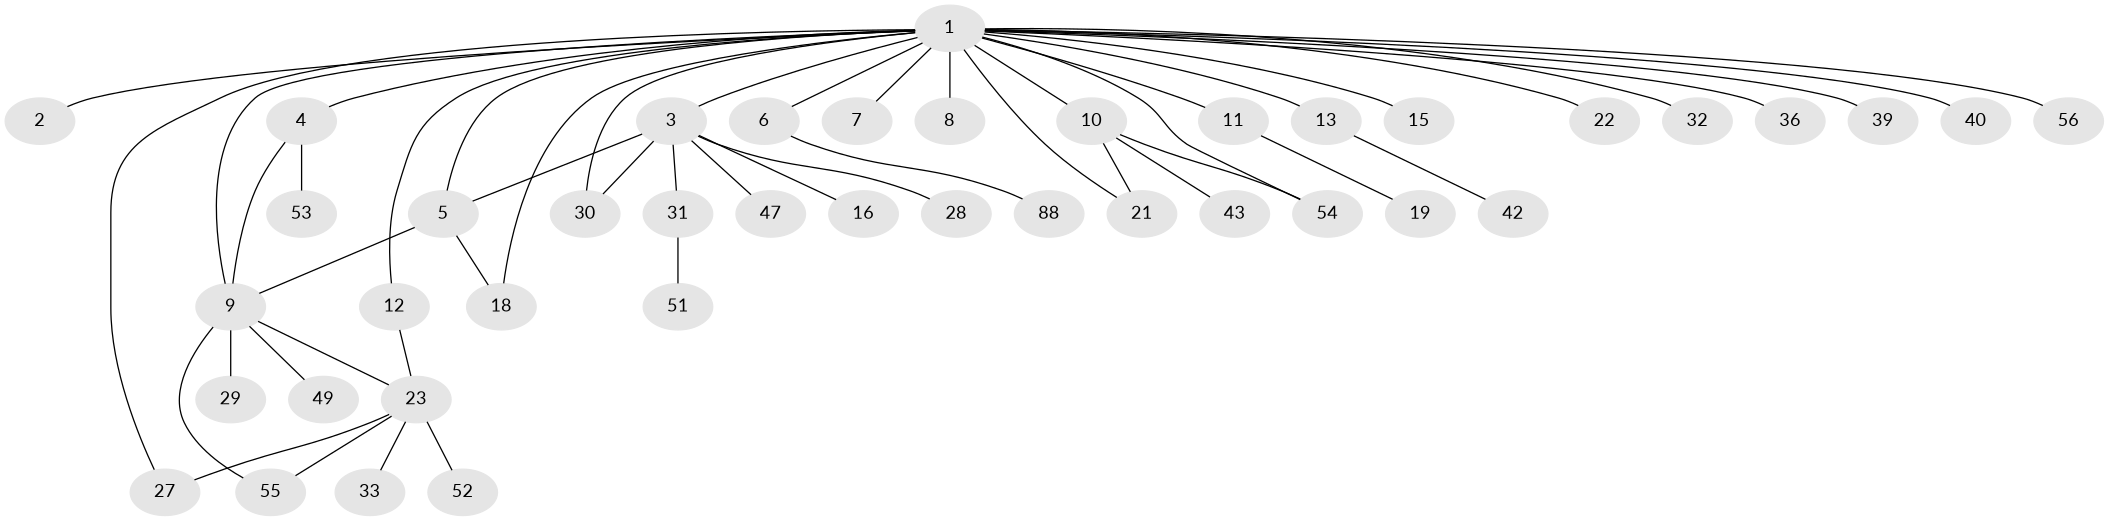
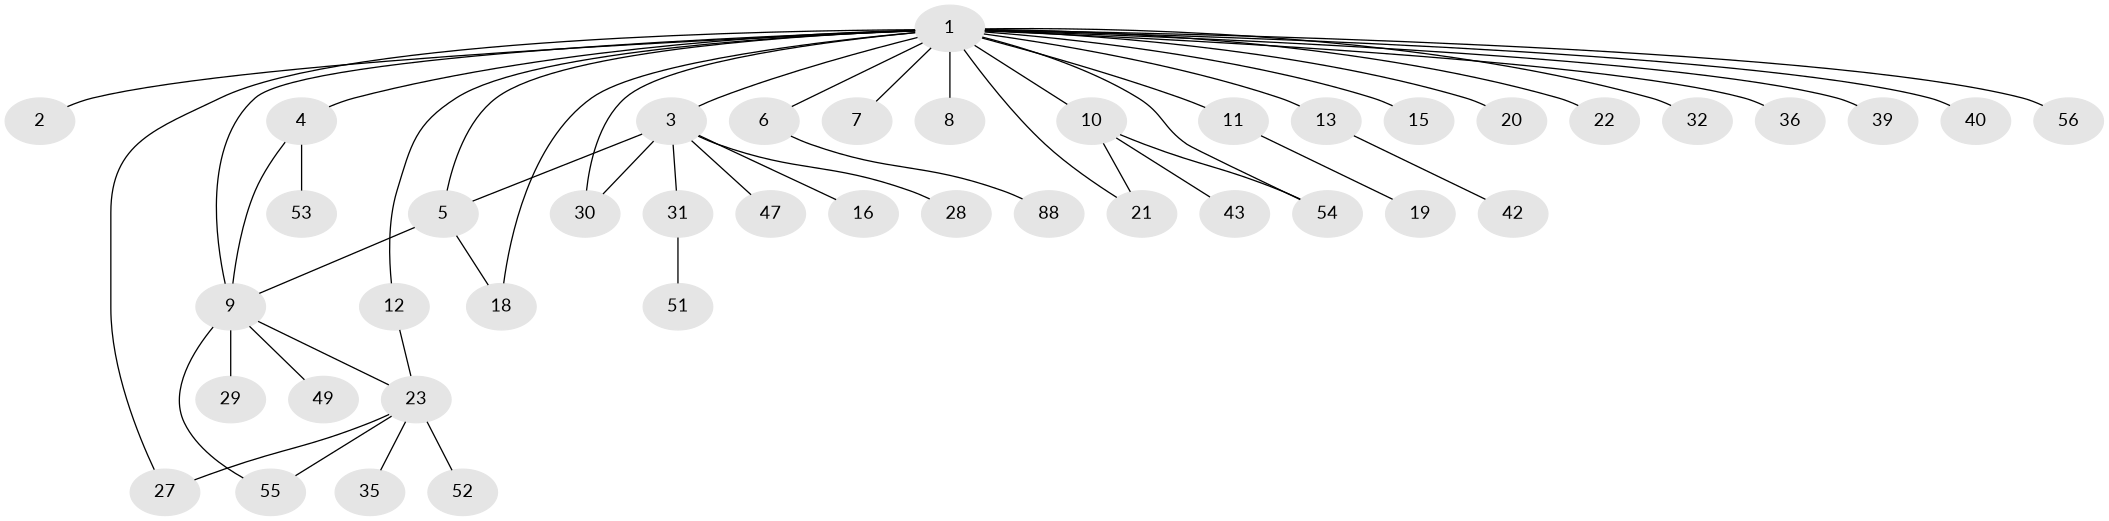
none -> (1512, 121)
(370, 492) -> (370, 492)
